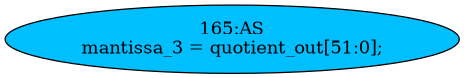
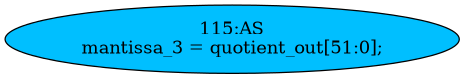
(232, 39) -> (232, 39)
